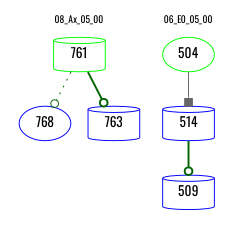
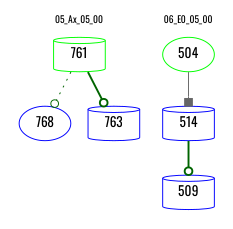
(79, 21) -> (79, 21)
